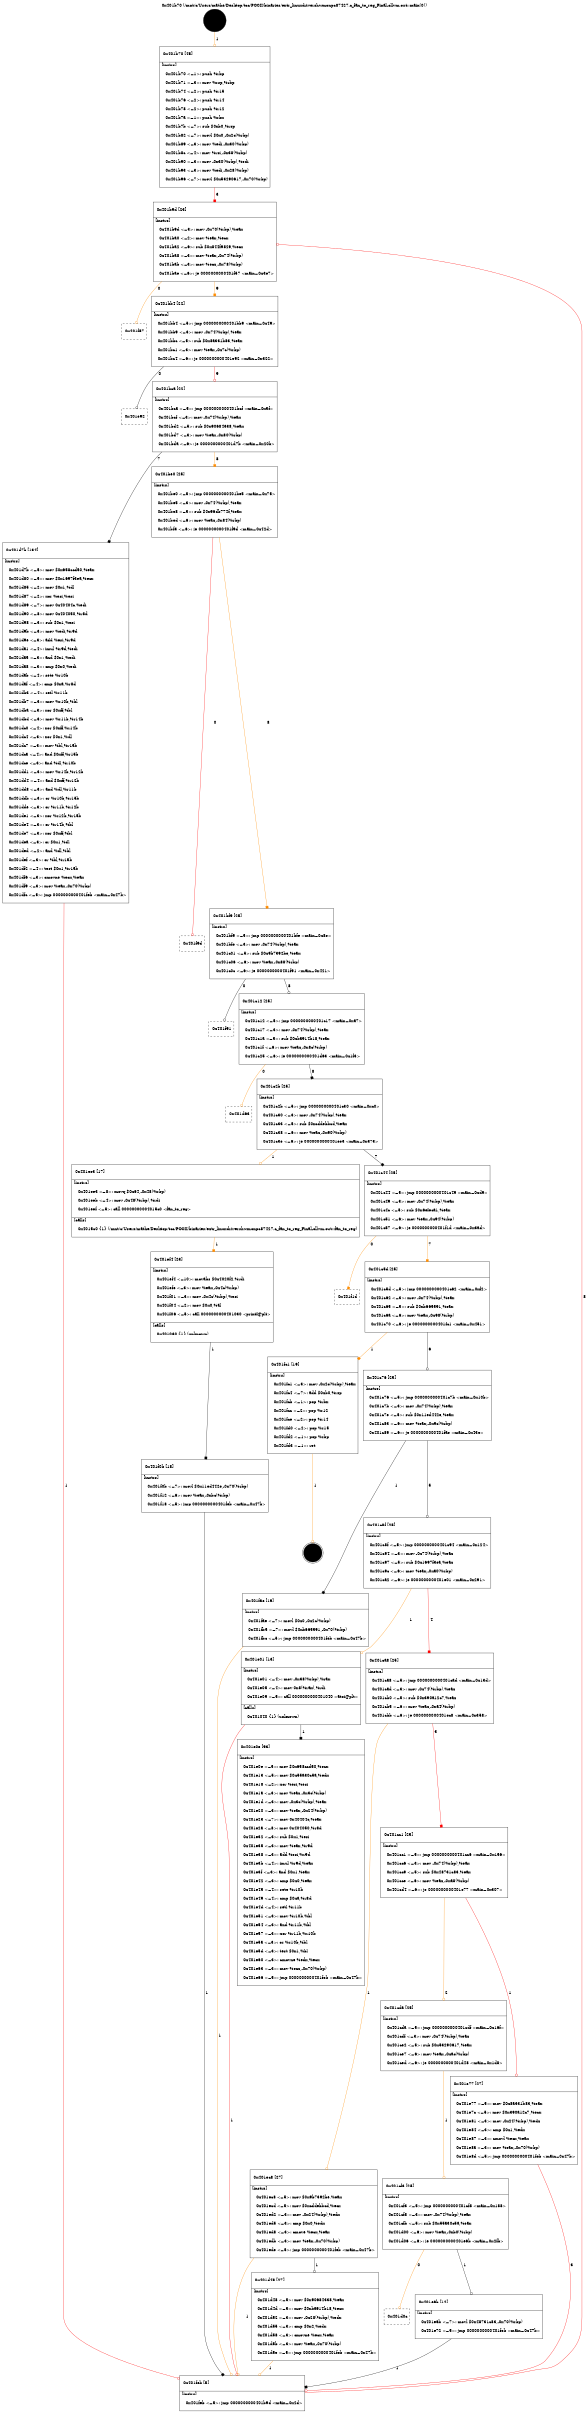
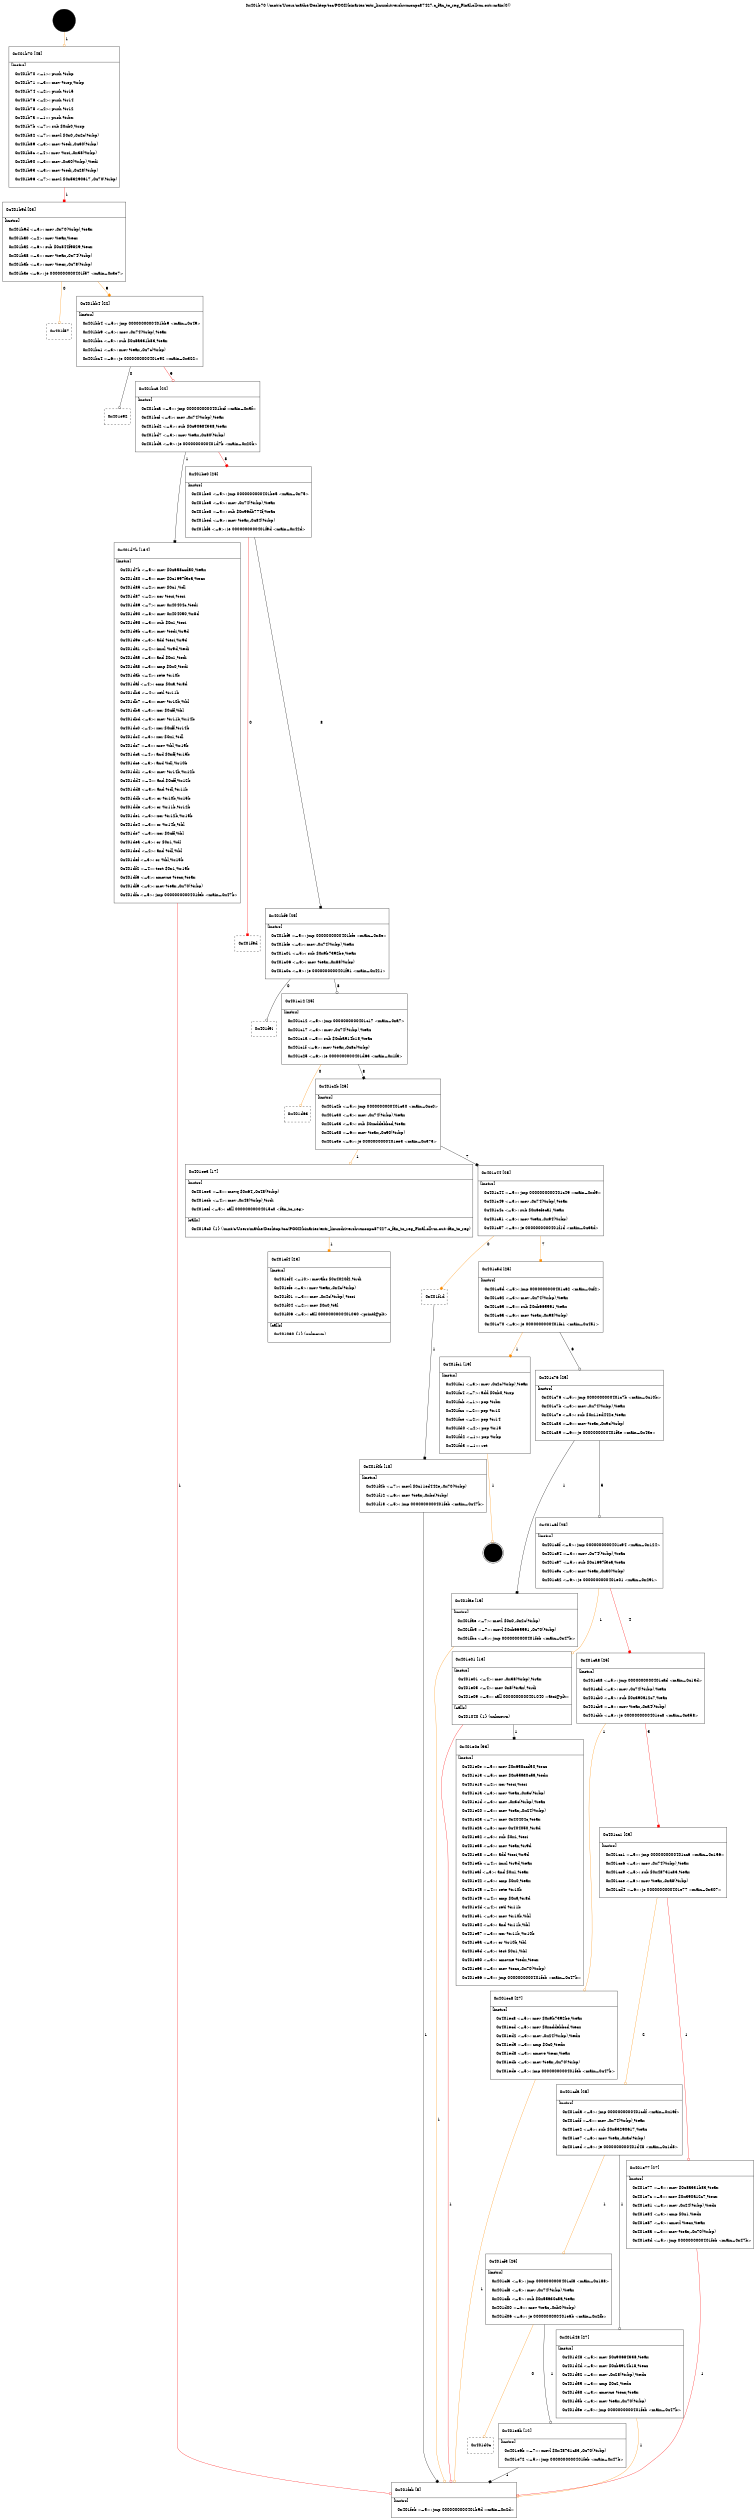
(217, 195) -> (66, 195)
(215, 458) -> (222, 458)
(158, 459) -> (187, 459)
(243, 721) -> (287, 721)
(203, 735) -> (248, 735)
(582, 1315) -> none
(208, 1399) -> (429, 1381)
(314, 2264) -> (619, 2241)
(571, 2265) -> (702, 2374)
